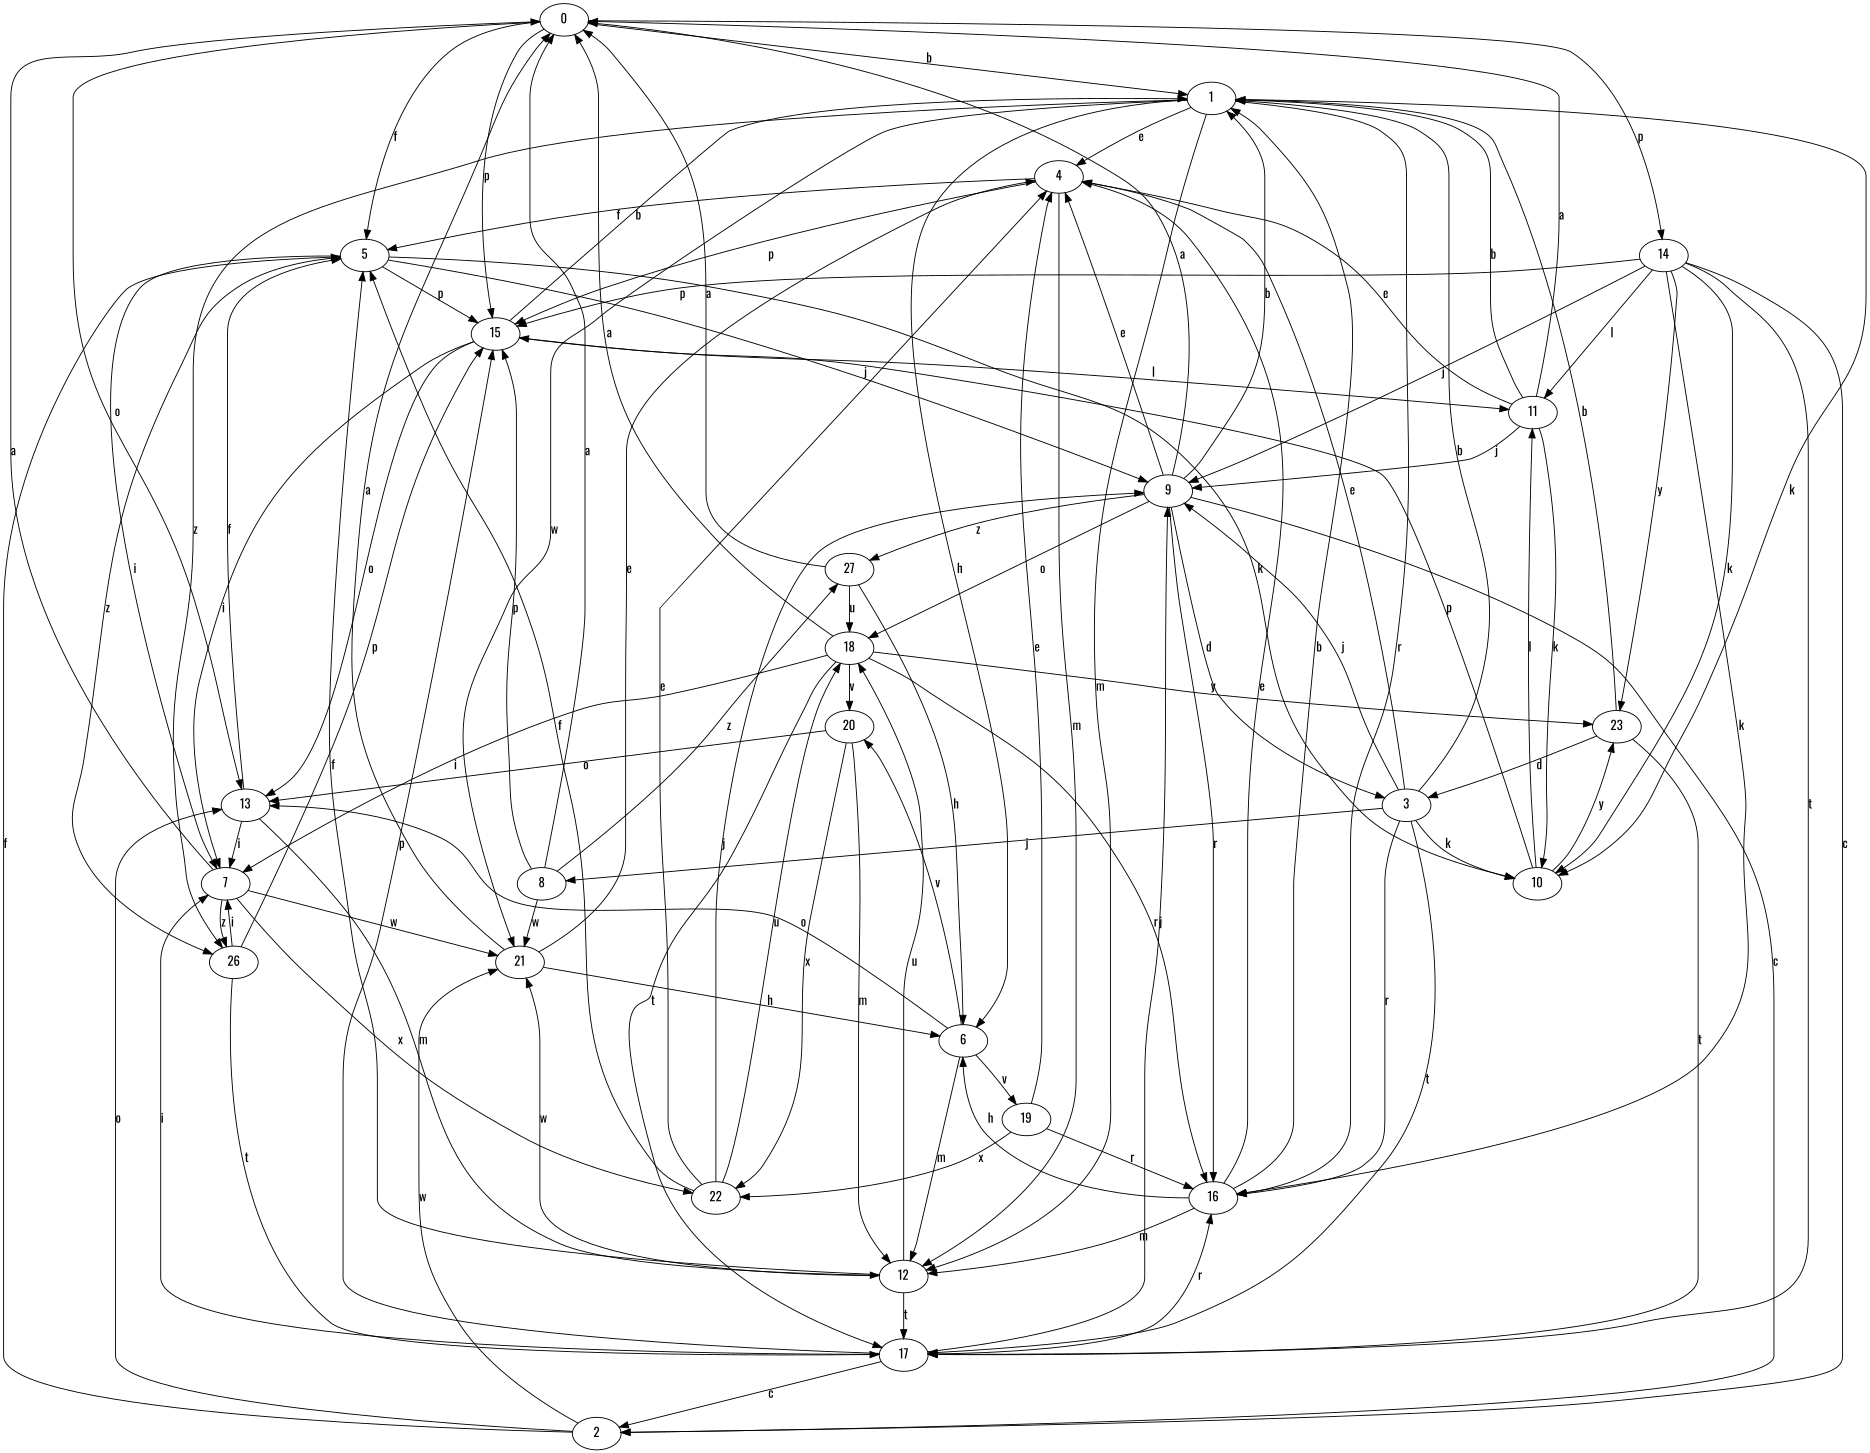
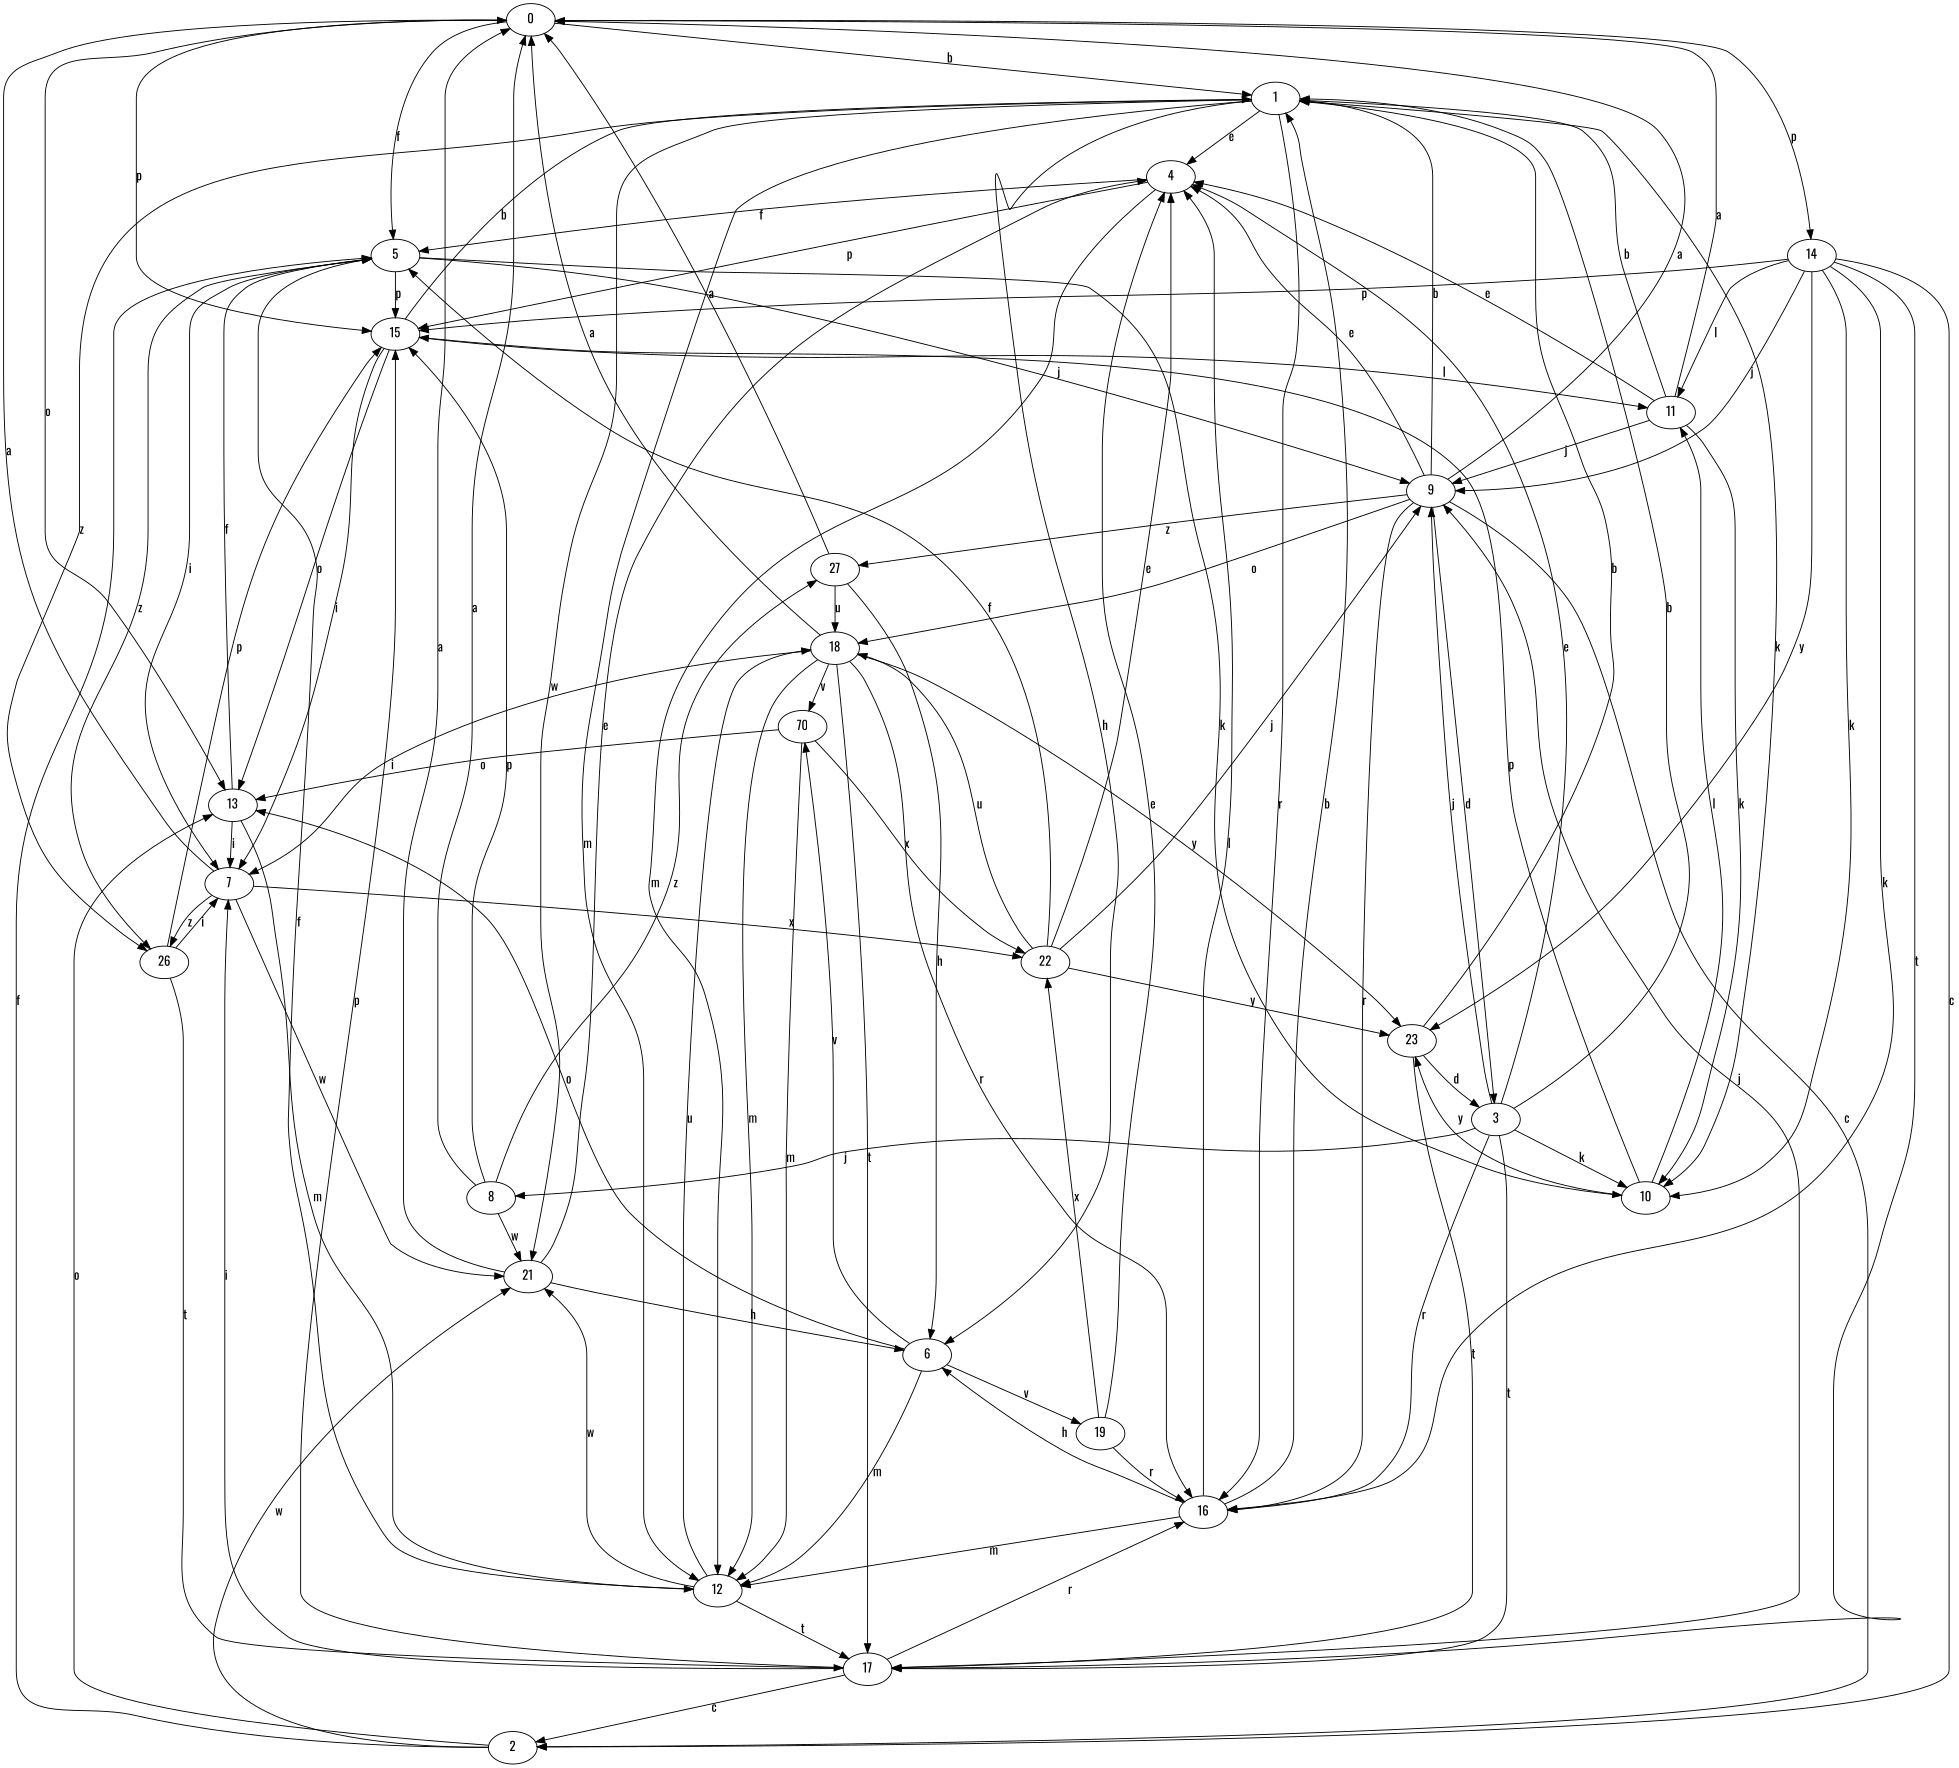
(1263, 687) -> (1230, 845)
(850, 727) -> (803, 727)
none -> (1224, 1001)
none -> (747, 1105)
